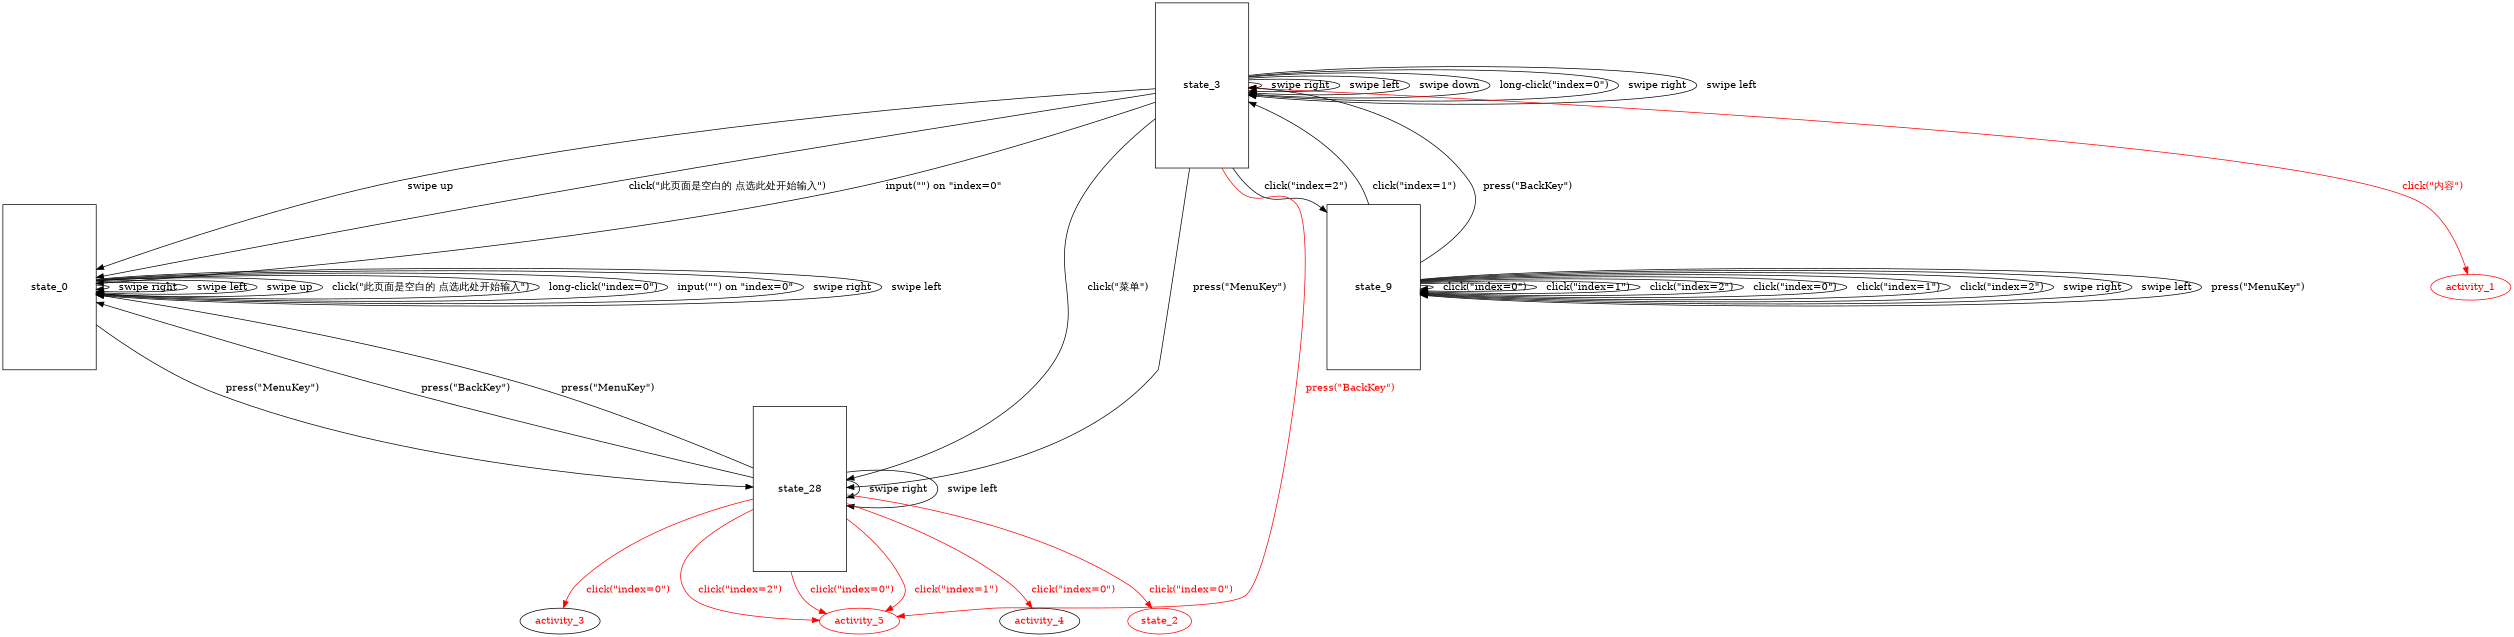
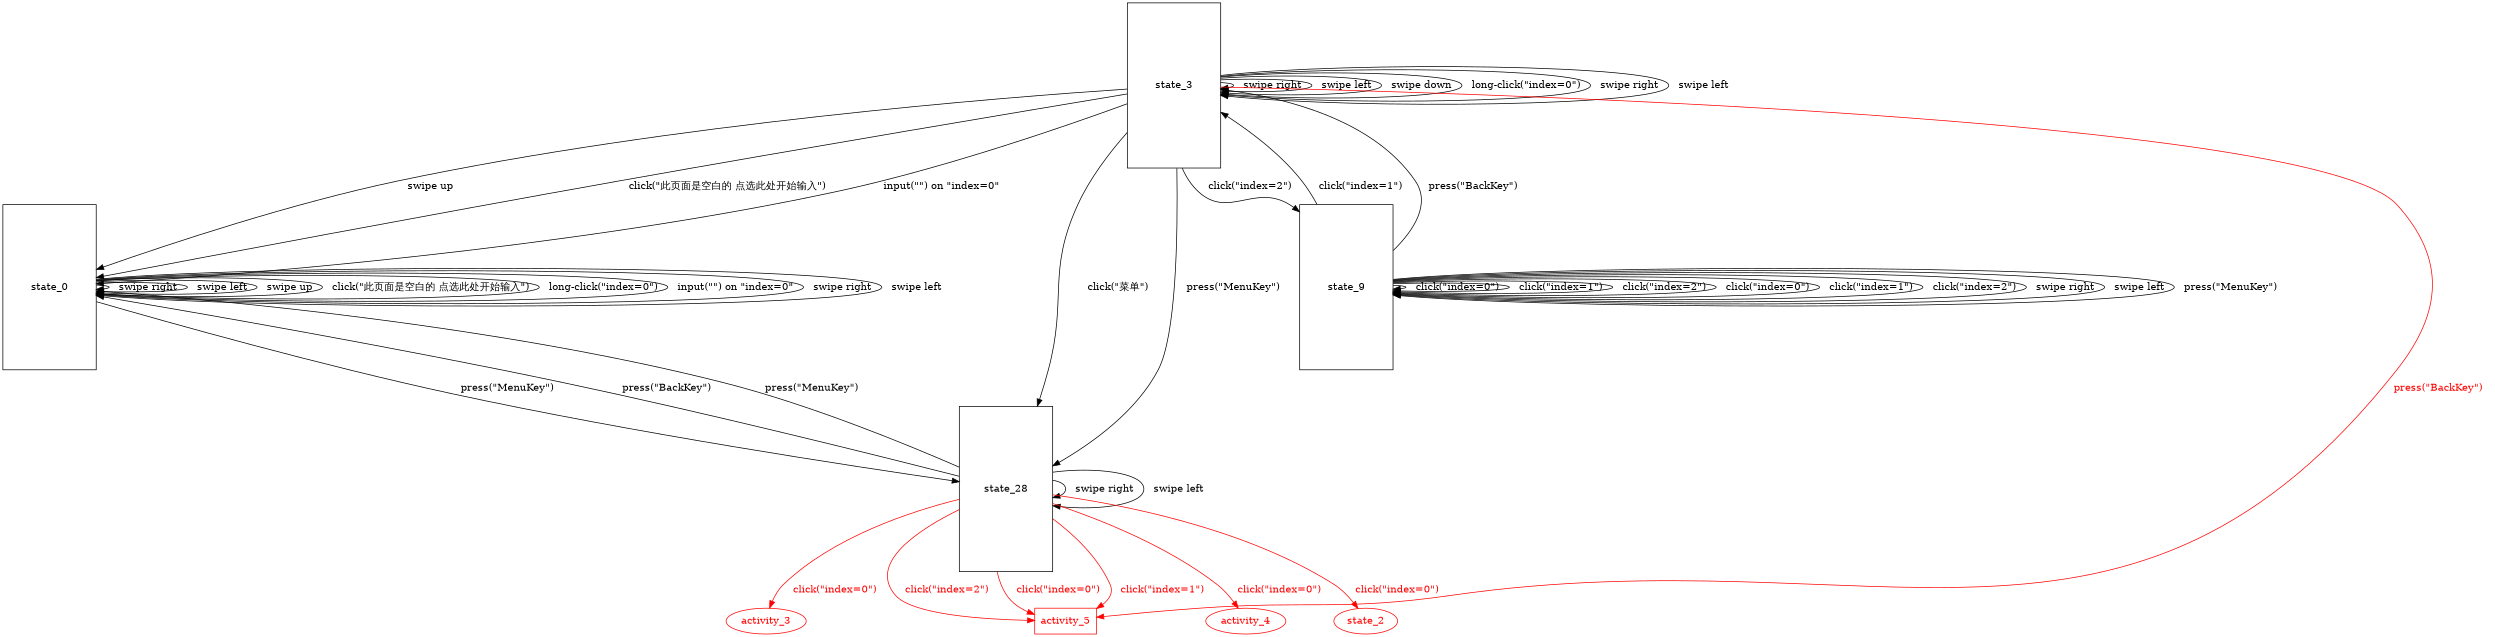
(2471, 287) -> none
(560, 621) -> (766, 621)
(860, 621) -> (1066, 621)
(1040, 621) -> (1246, 621)
